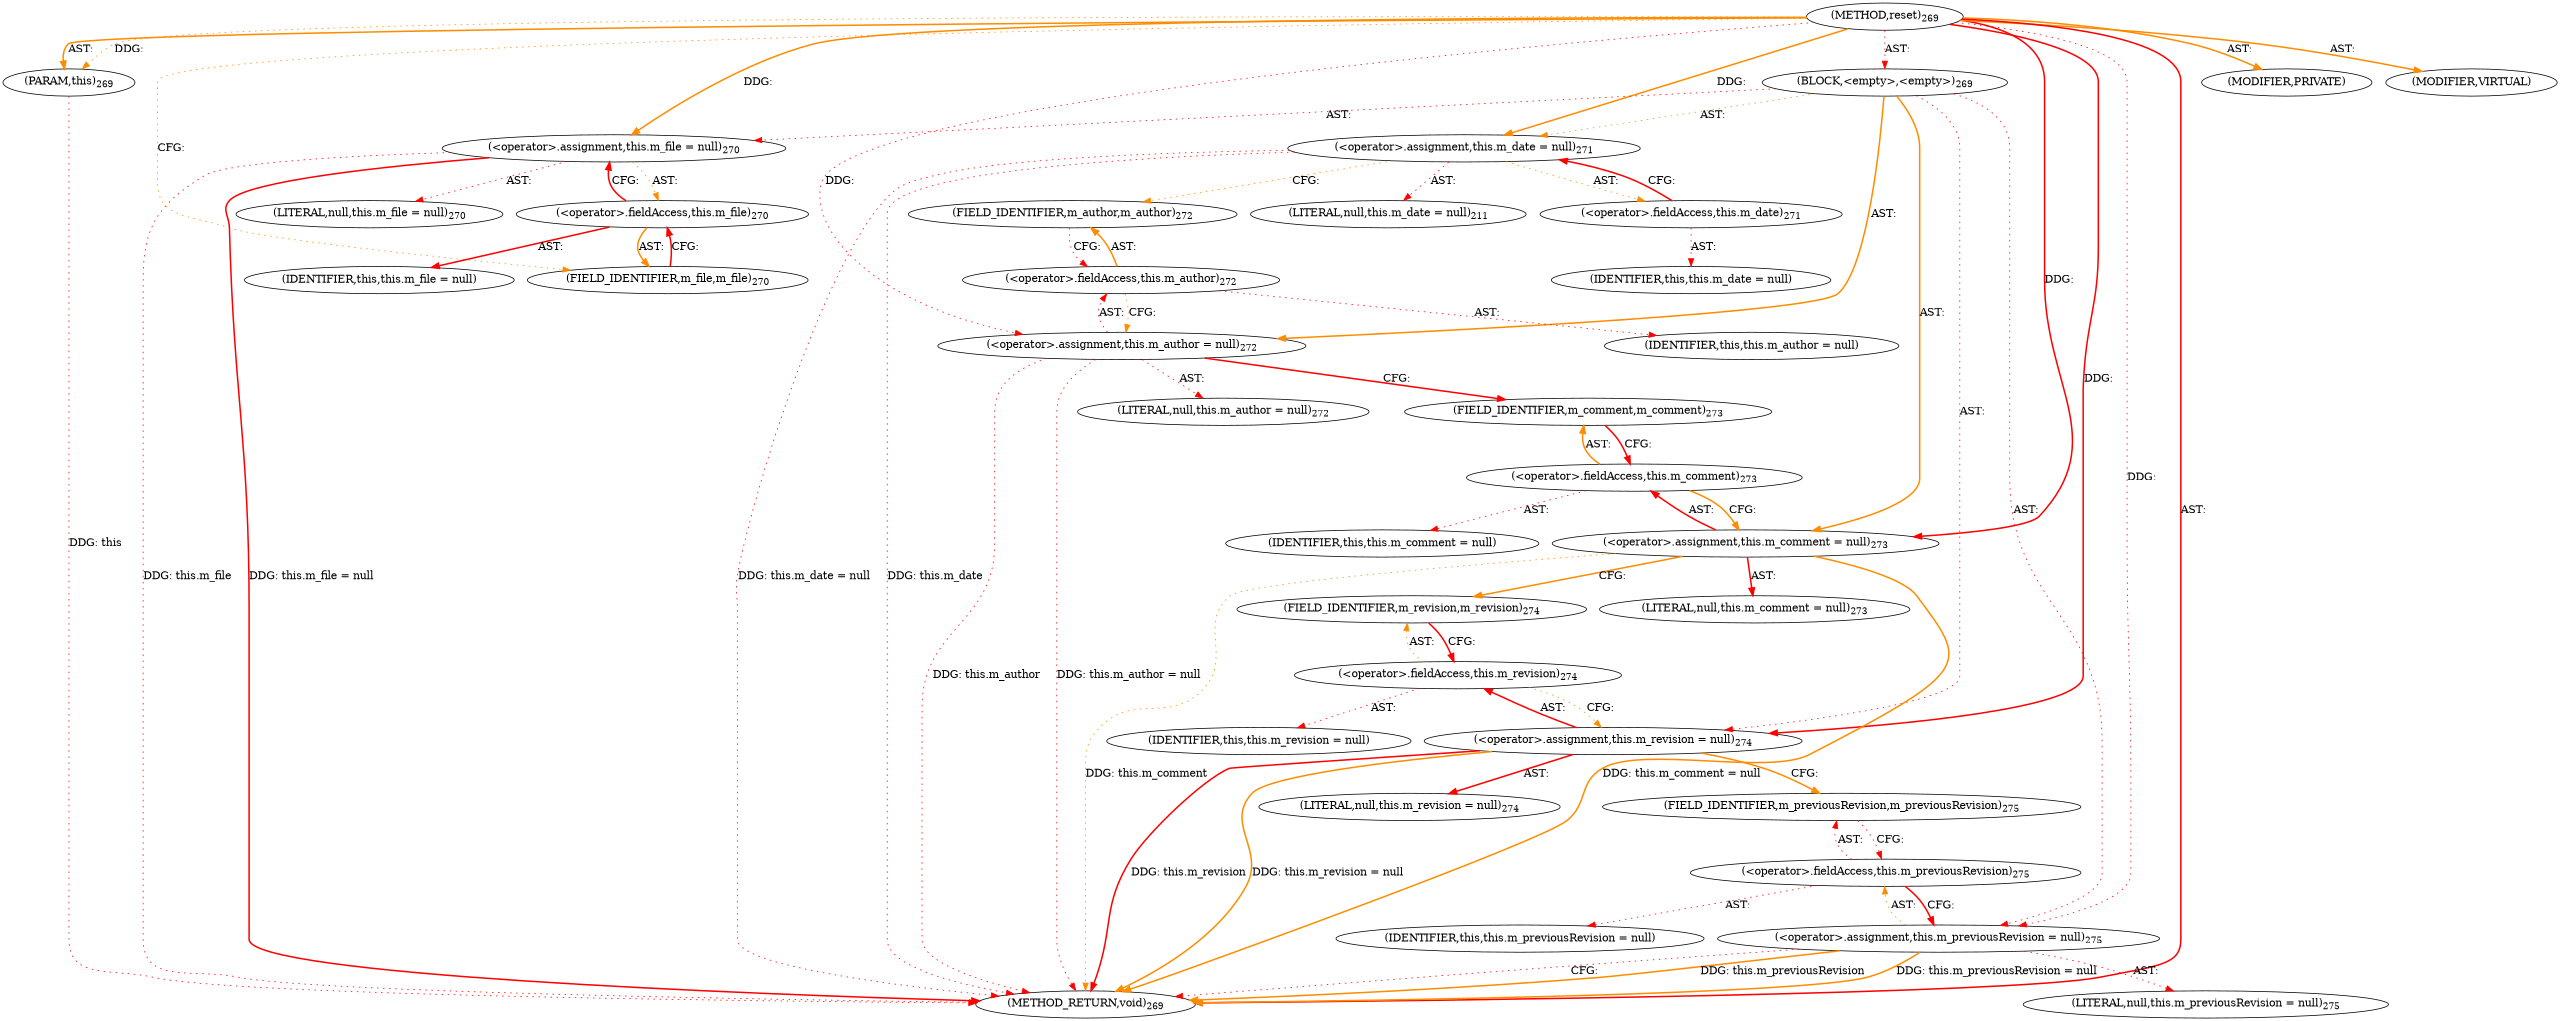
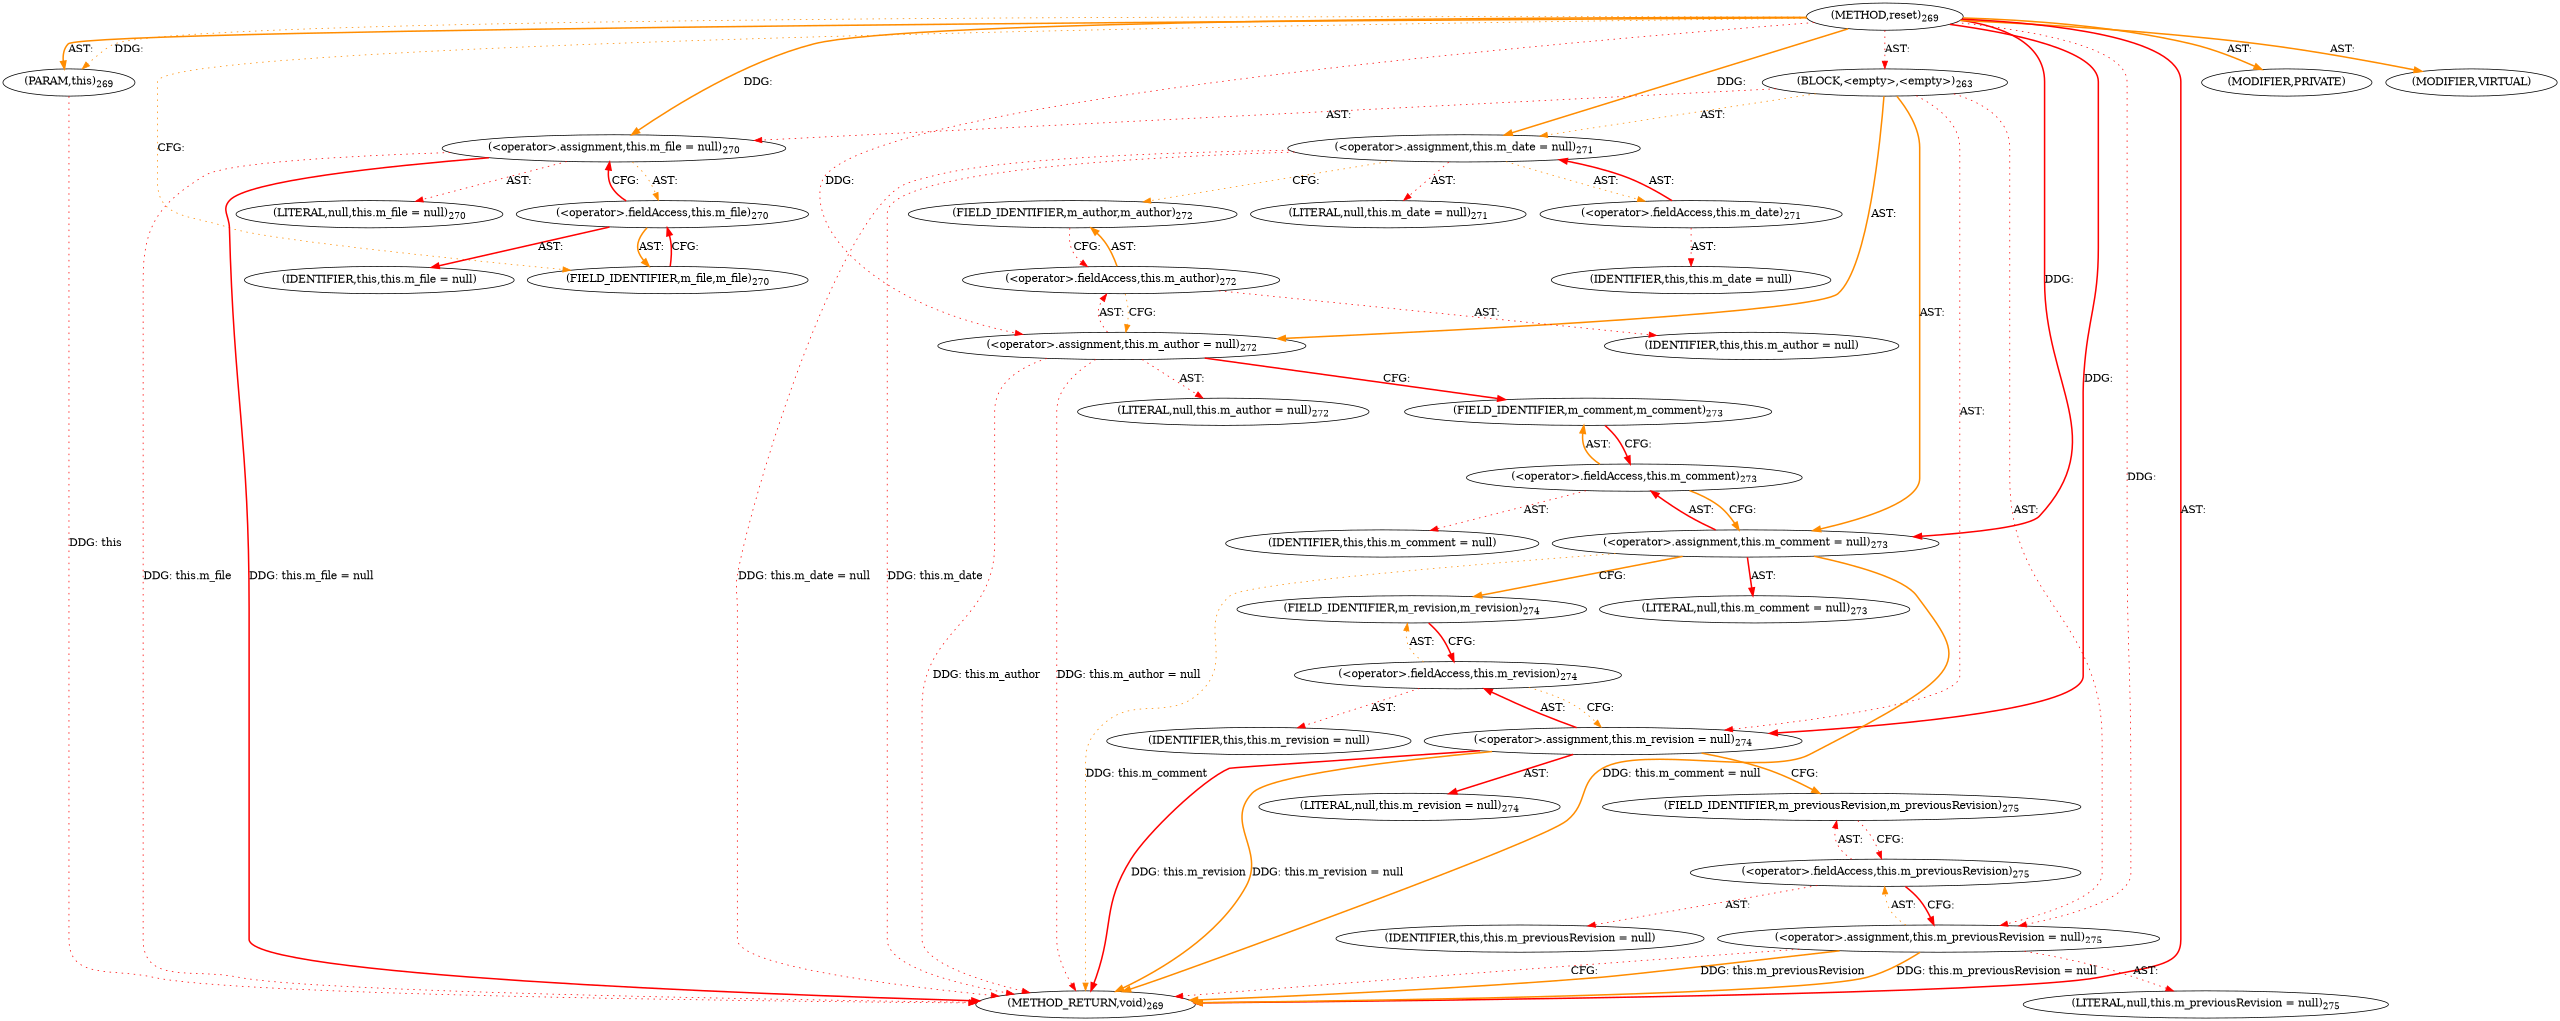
(1964, 81) -> (1964, 81)
(1663, 181) -> (1663, 181)
(1480, 213) -> (1480, 213)
